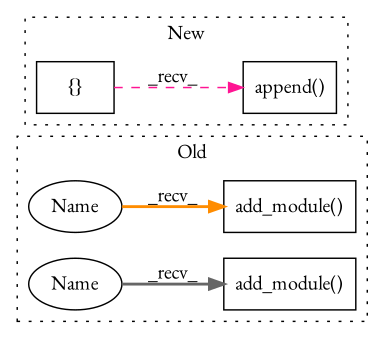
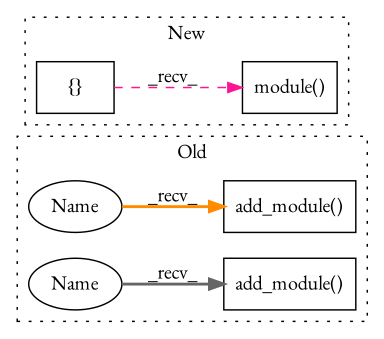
(290, 88) -> (290, 88)
